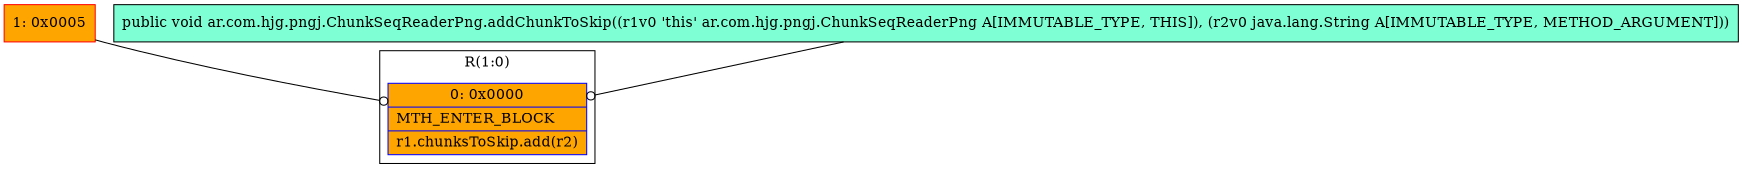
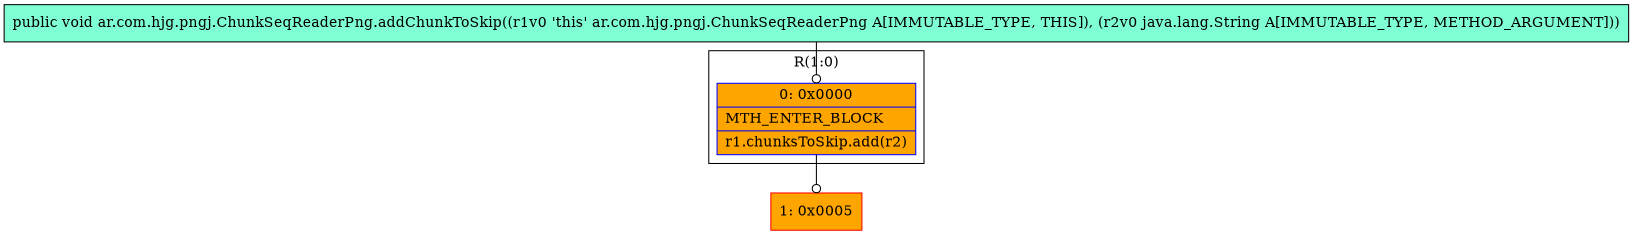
(237, 73) -> (816, 170)
